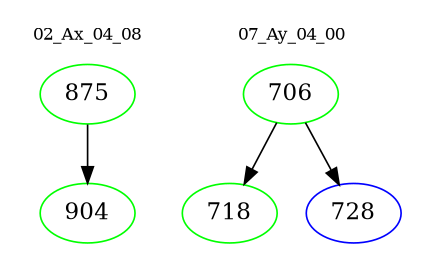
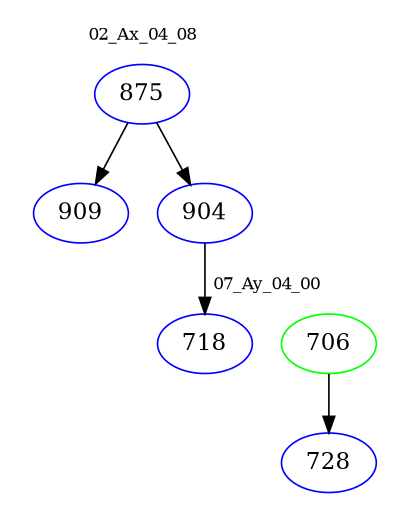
(88, 94) -> (142, 94)
(264, 146) -> (205, 279)
none -> (81, 213)
(88, 213) -> (205, 213)
(230, 213) -> (205, 344)
